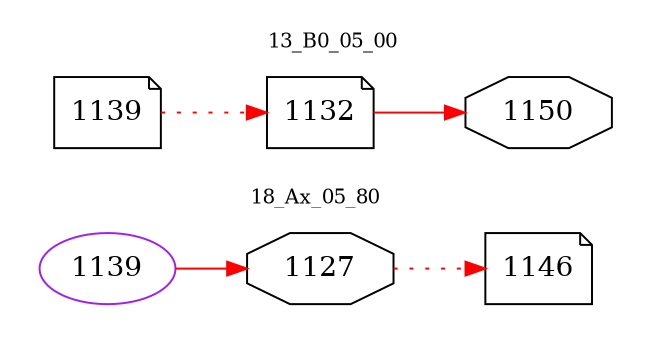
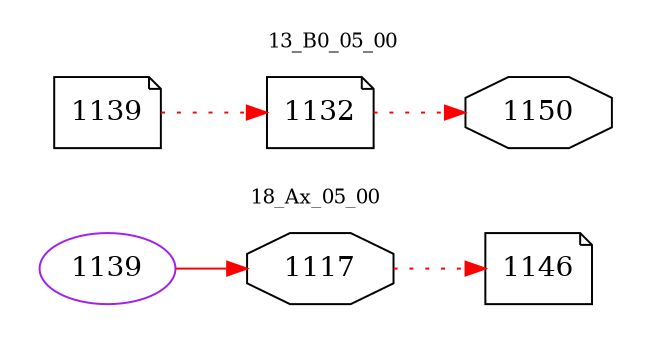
(409, 113) -> (409, 113)
(316, 198) -> (316, 198)
(320, 269) -> (320, 269)
